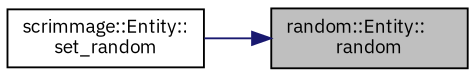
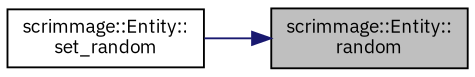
(369, 38) -> (369, 38)
